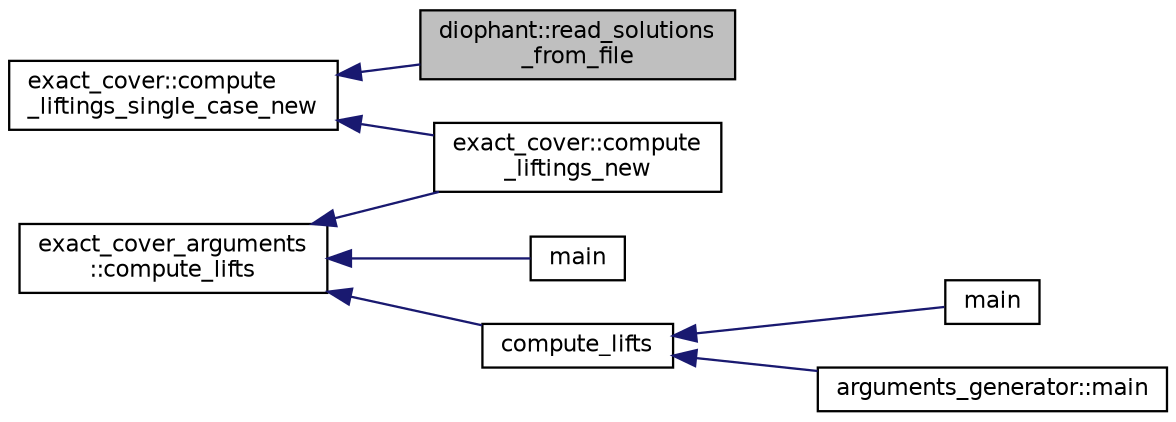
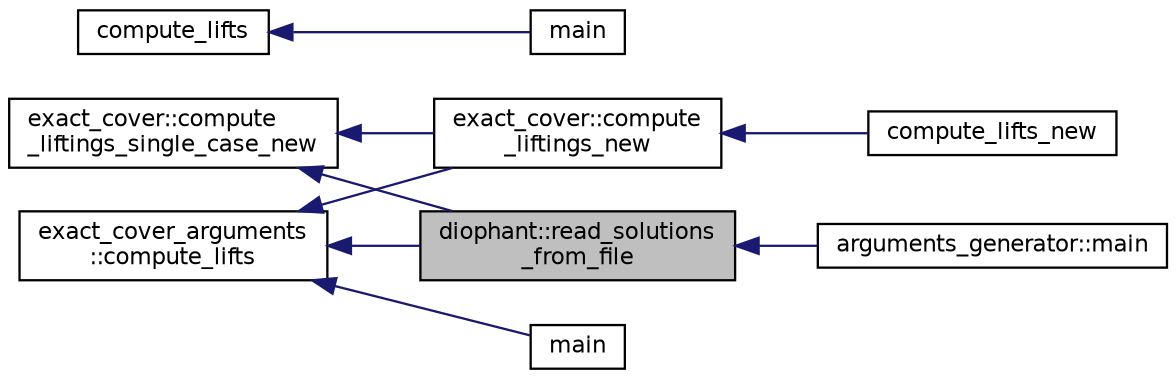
none -> (992, 133)
(416, 311) -> (386, 246)
(757, 365) -> (788, 246)
